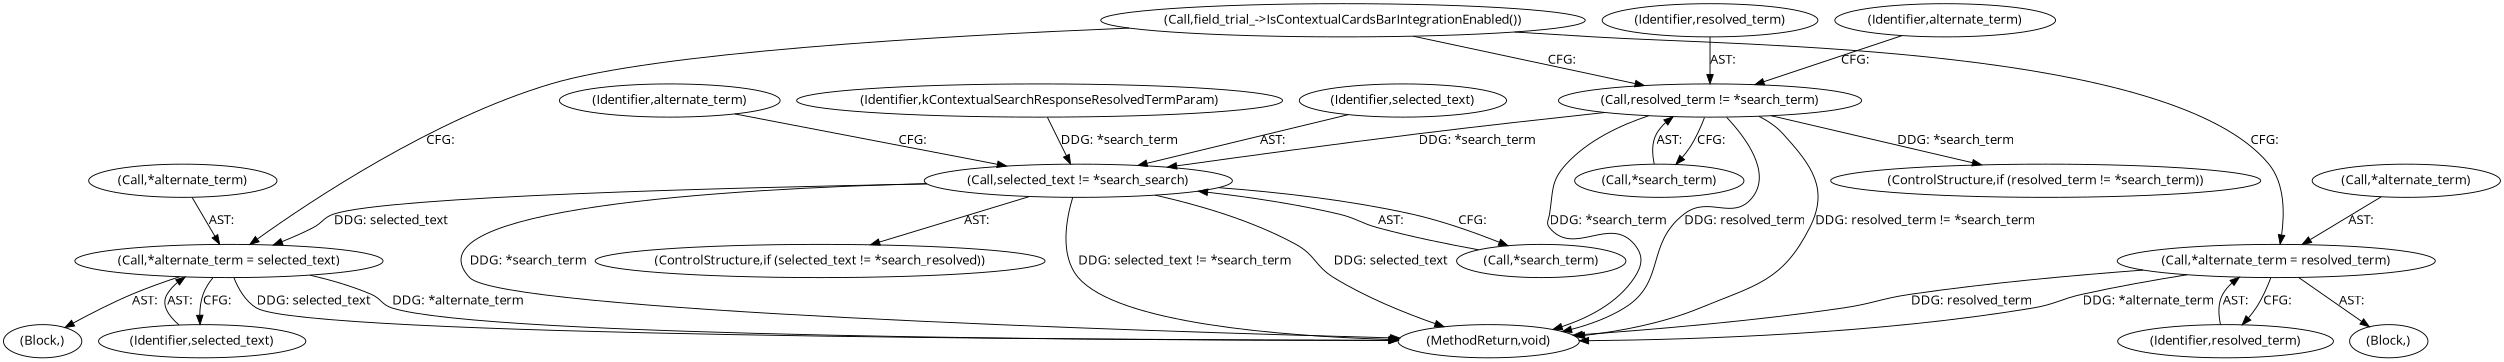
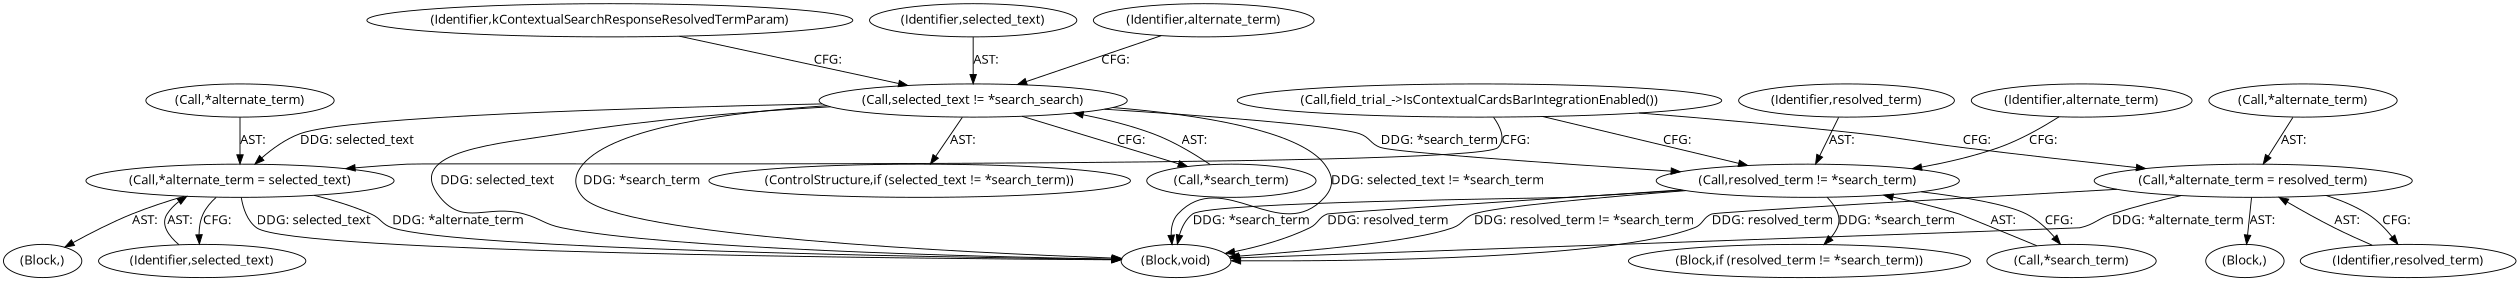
(1391, 137) -> (1385, 148)
(1119, 141) -> (830, 60)
(2046, 181) -> (1799, 261)
(820, 261) -> (920, 181)
(1489, 341) -> (1176, 261)
